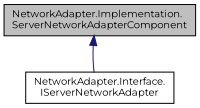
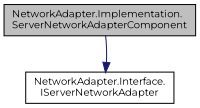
(93, 59) -> (107, 49)
